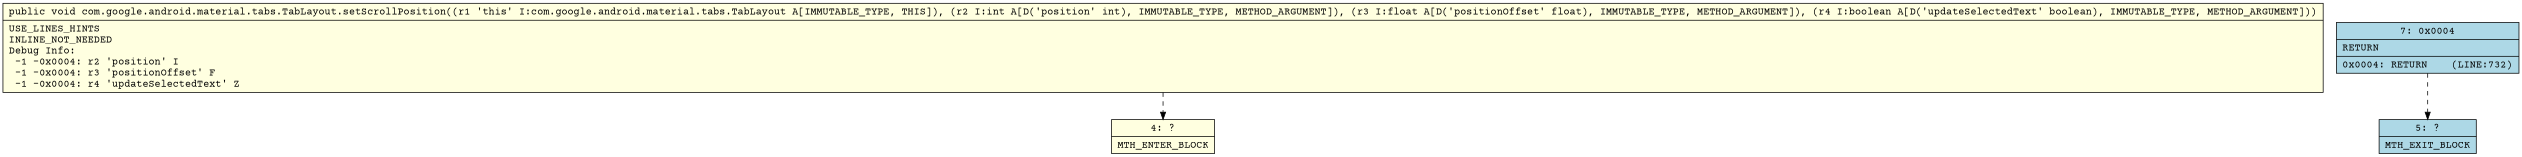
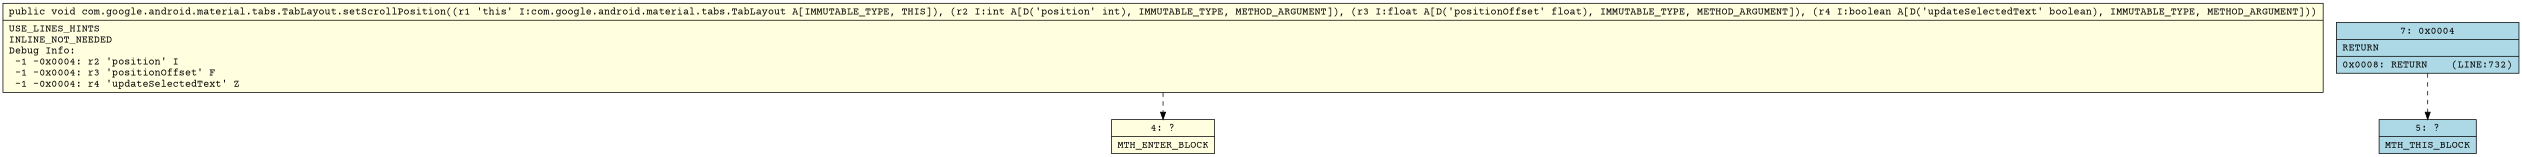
(2428, 64) -> (2428, 64)
(2428, 145) -> (2428, 145)
